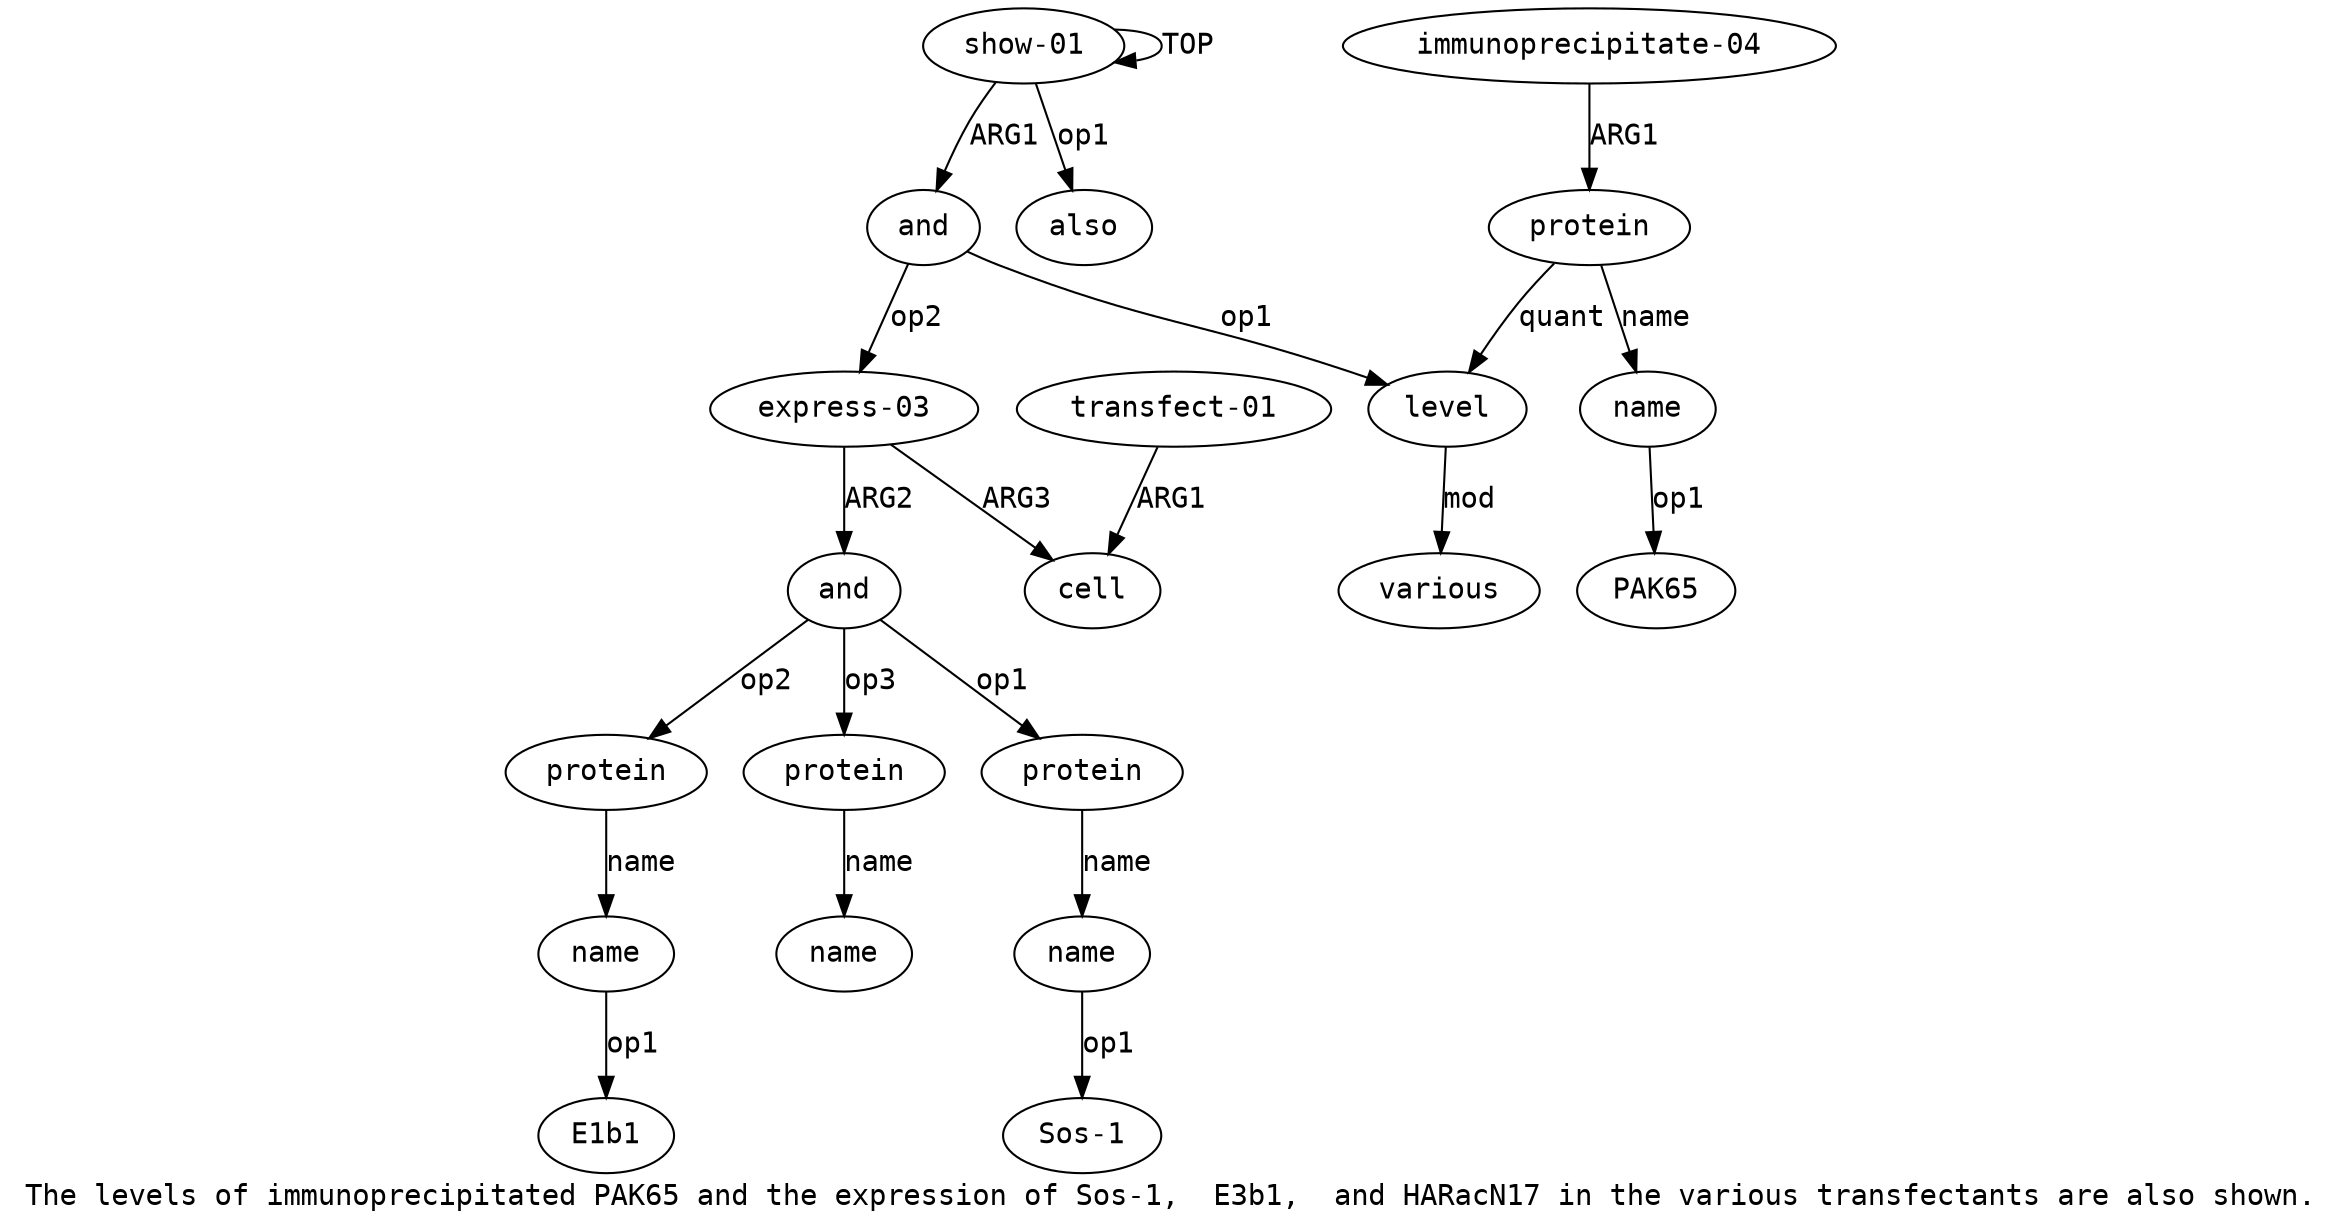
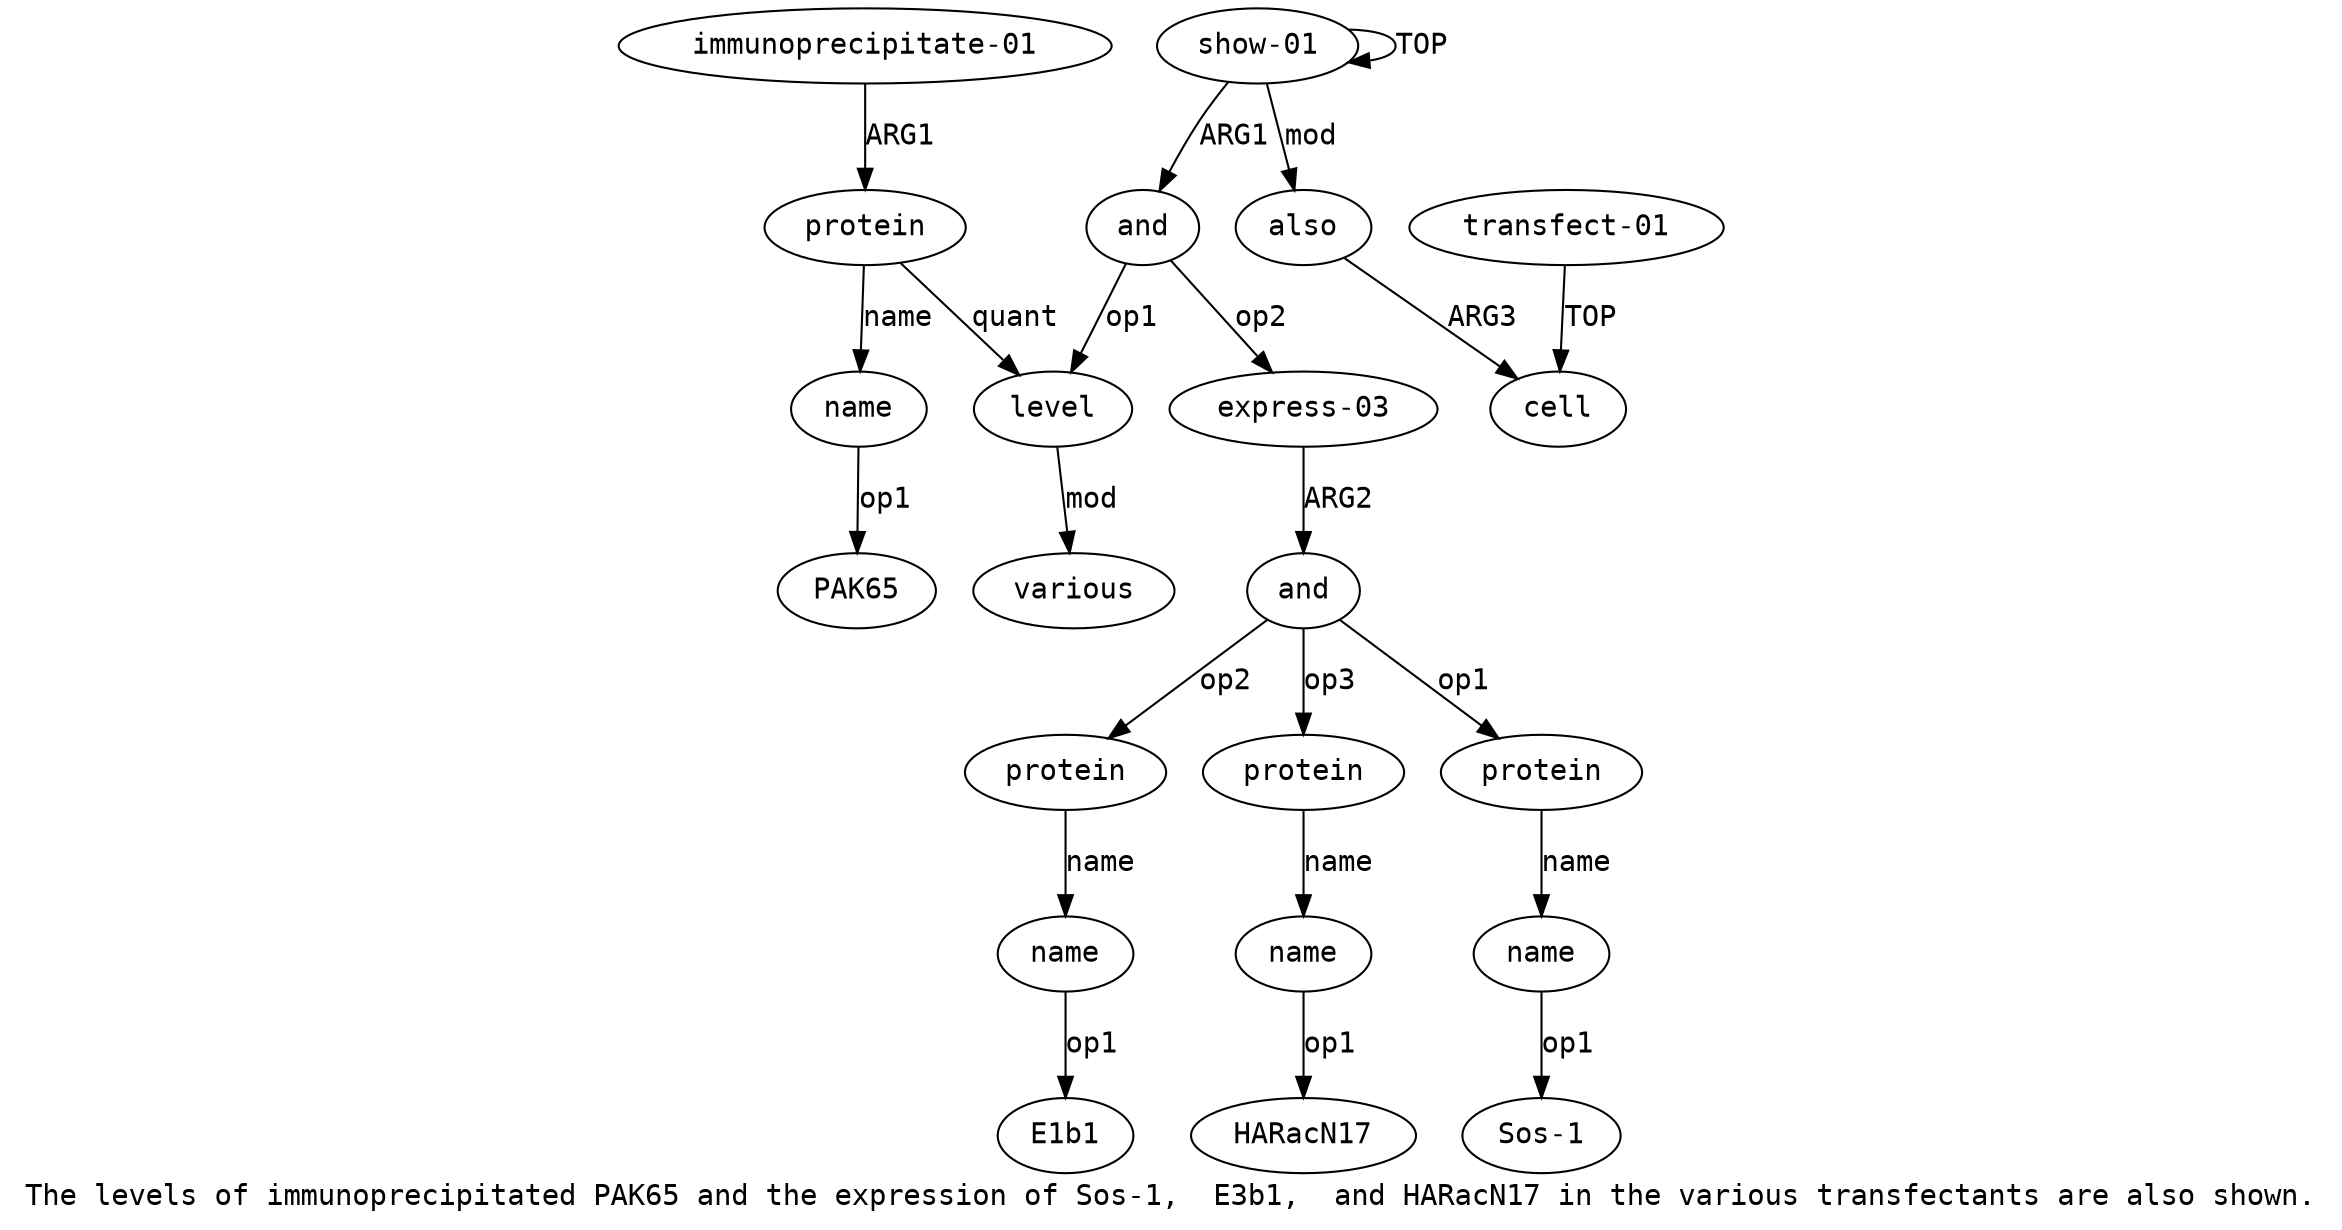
(1589, 46) -> (865, 46)
(1083, 137) -> (1311, 137)
(963, 496) -> (1422, 312)
(1172, 500) -> (1591, 318)
none -> (1304, 1136)
